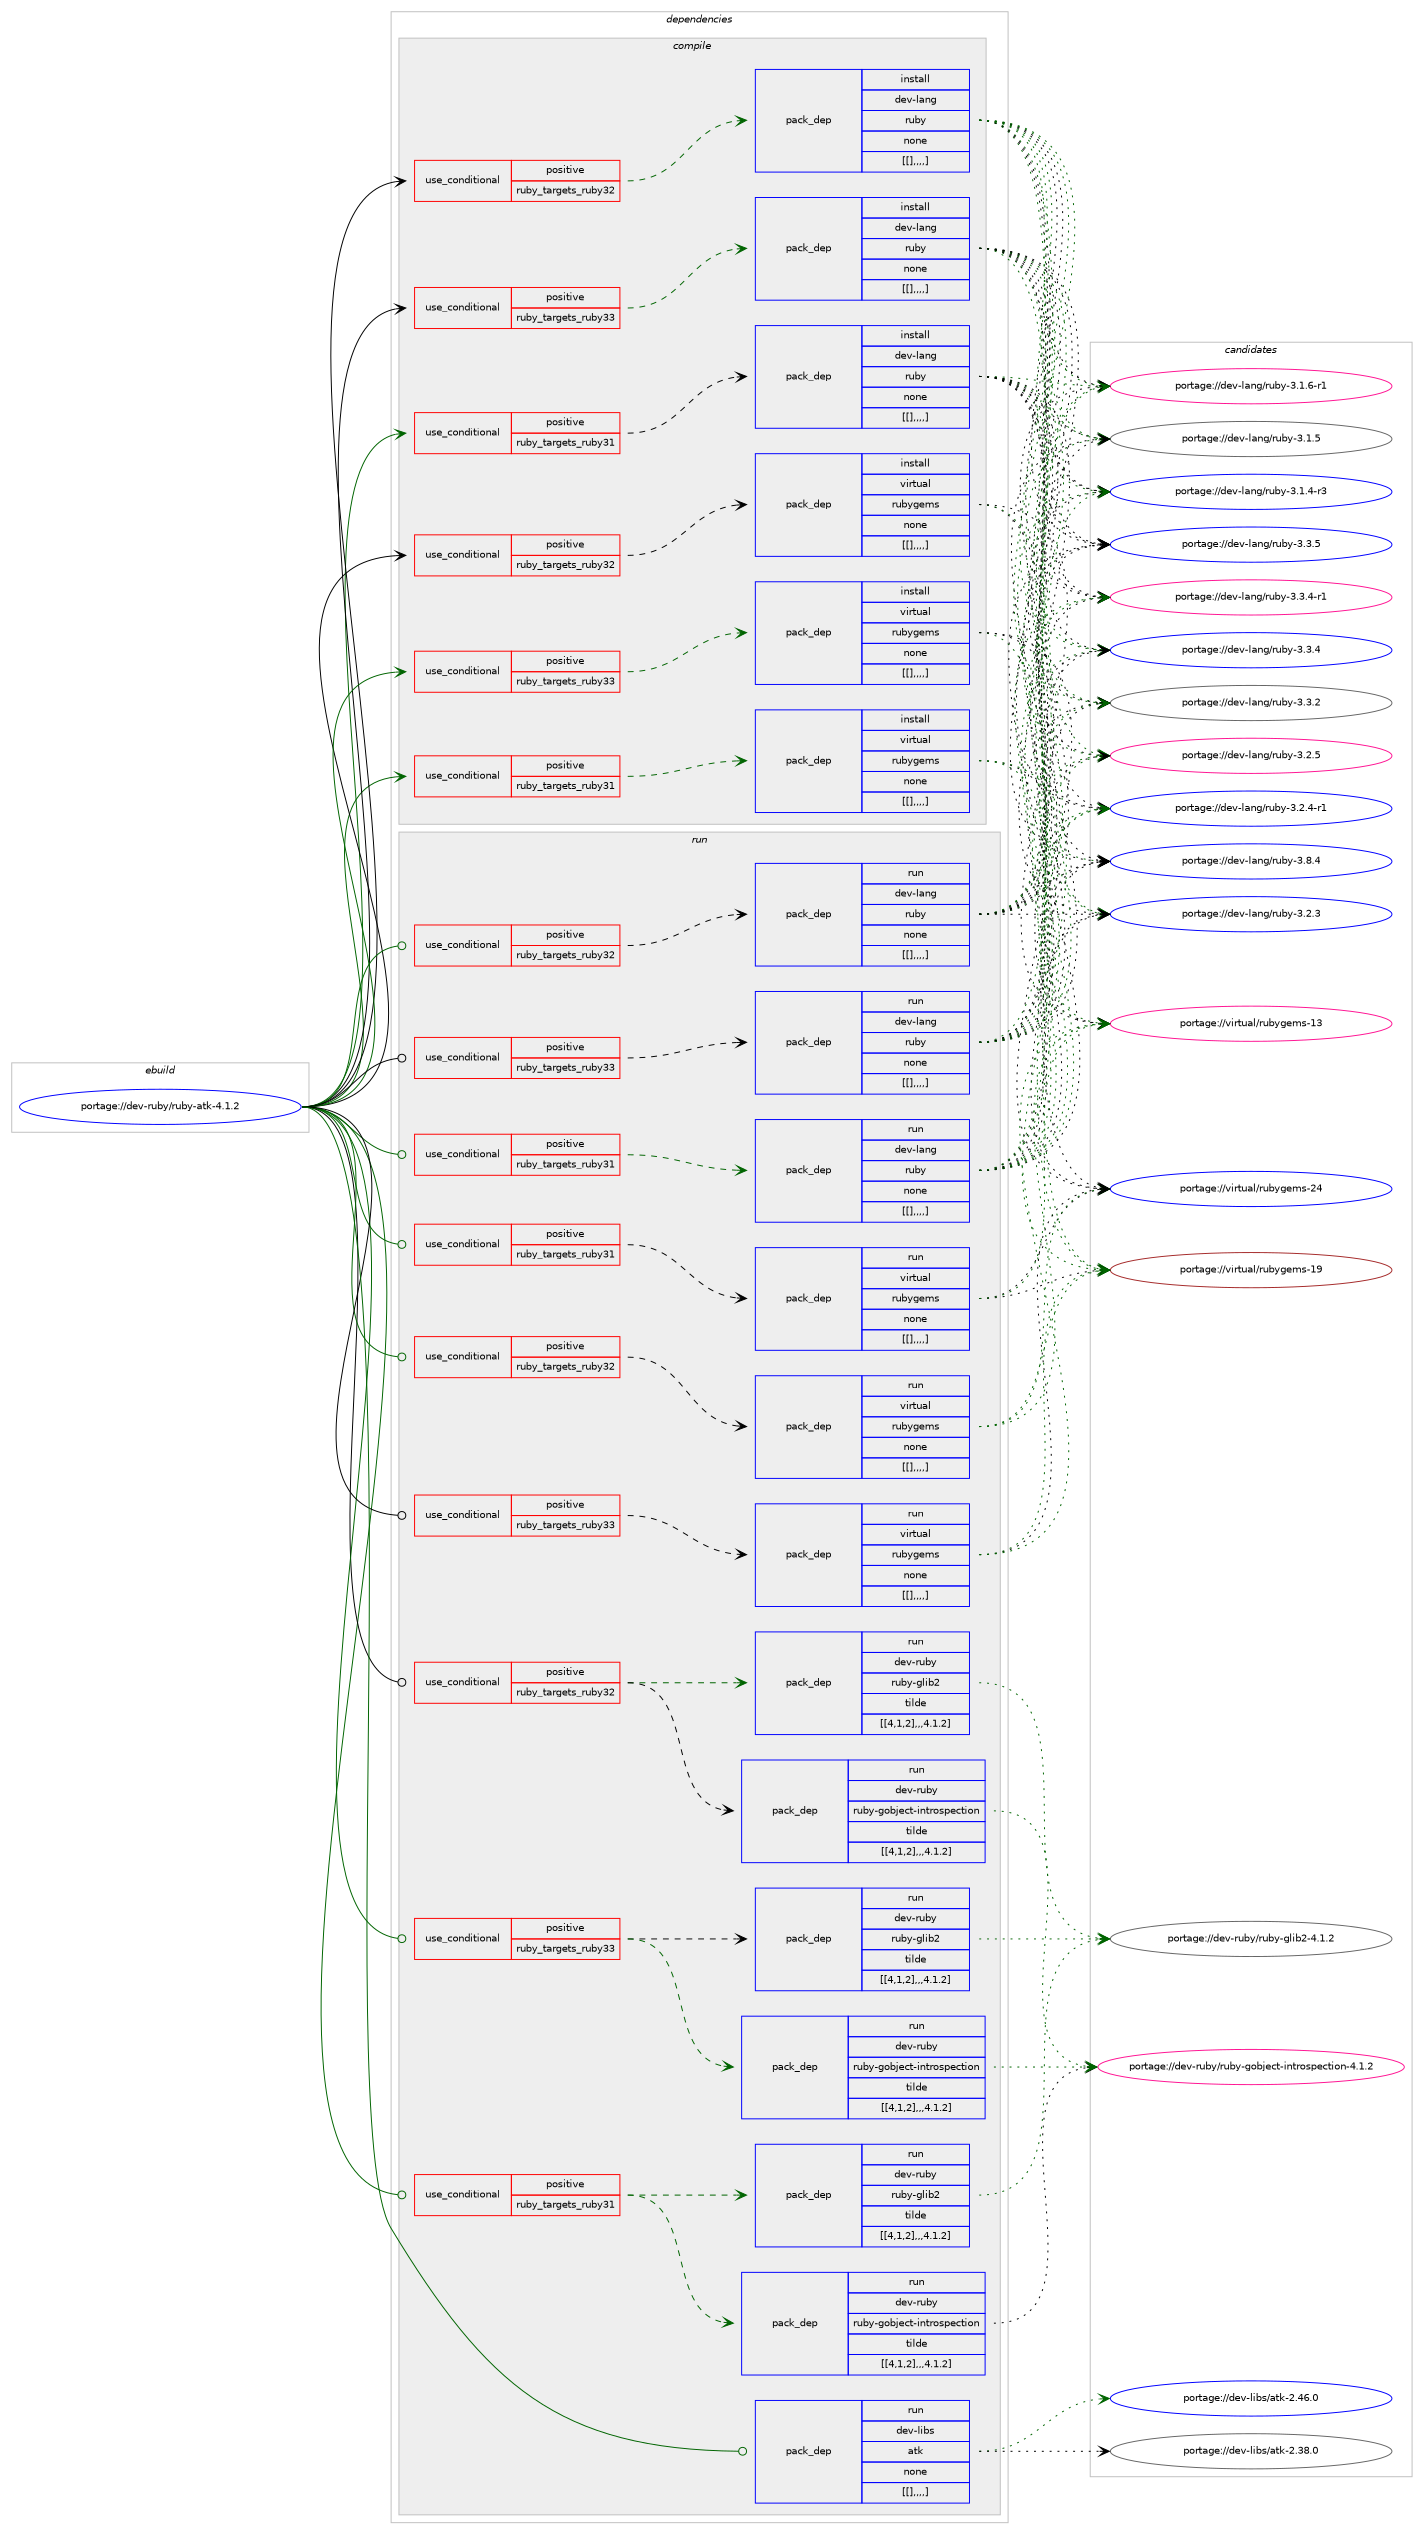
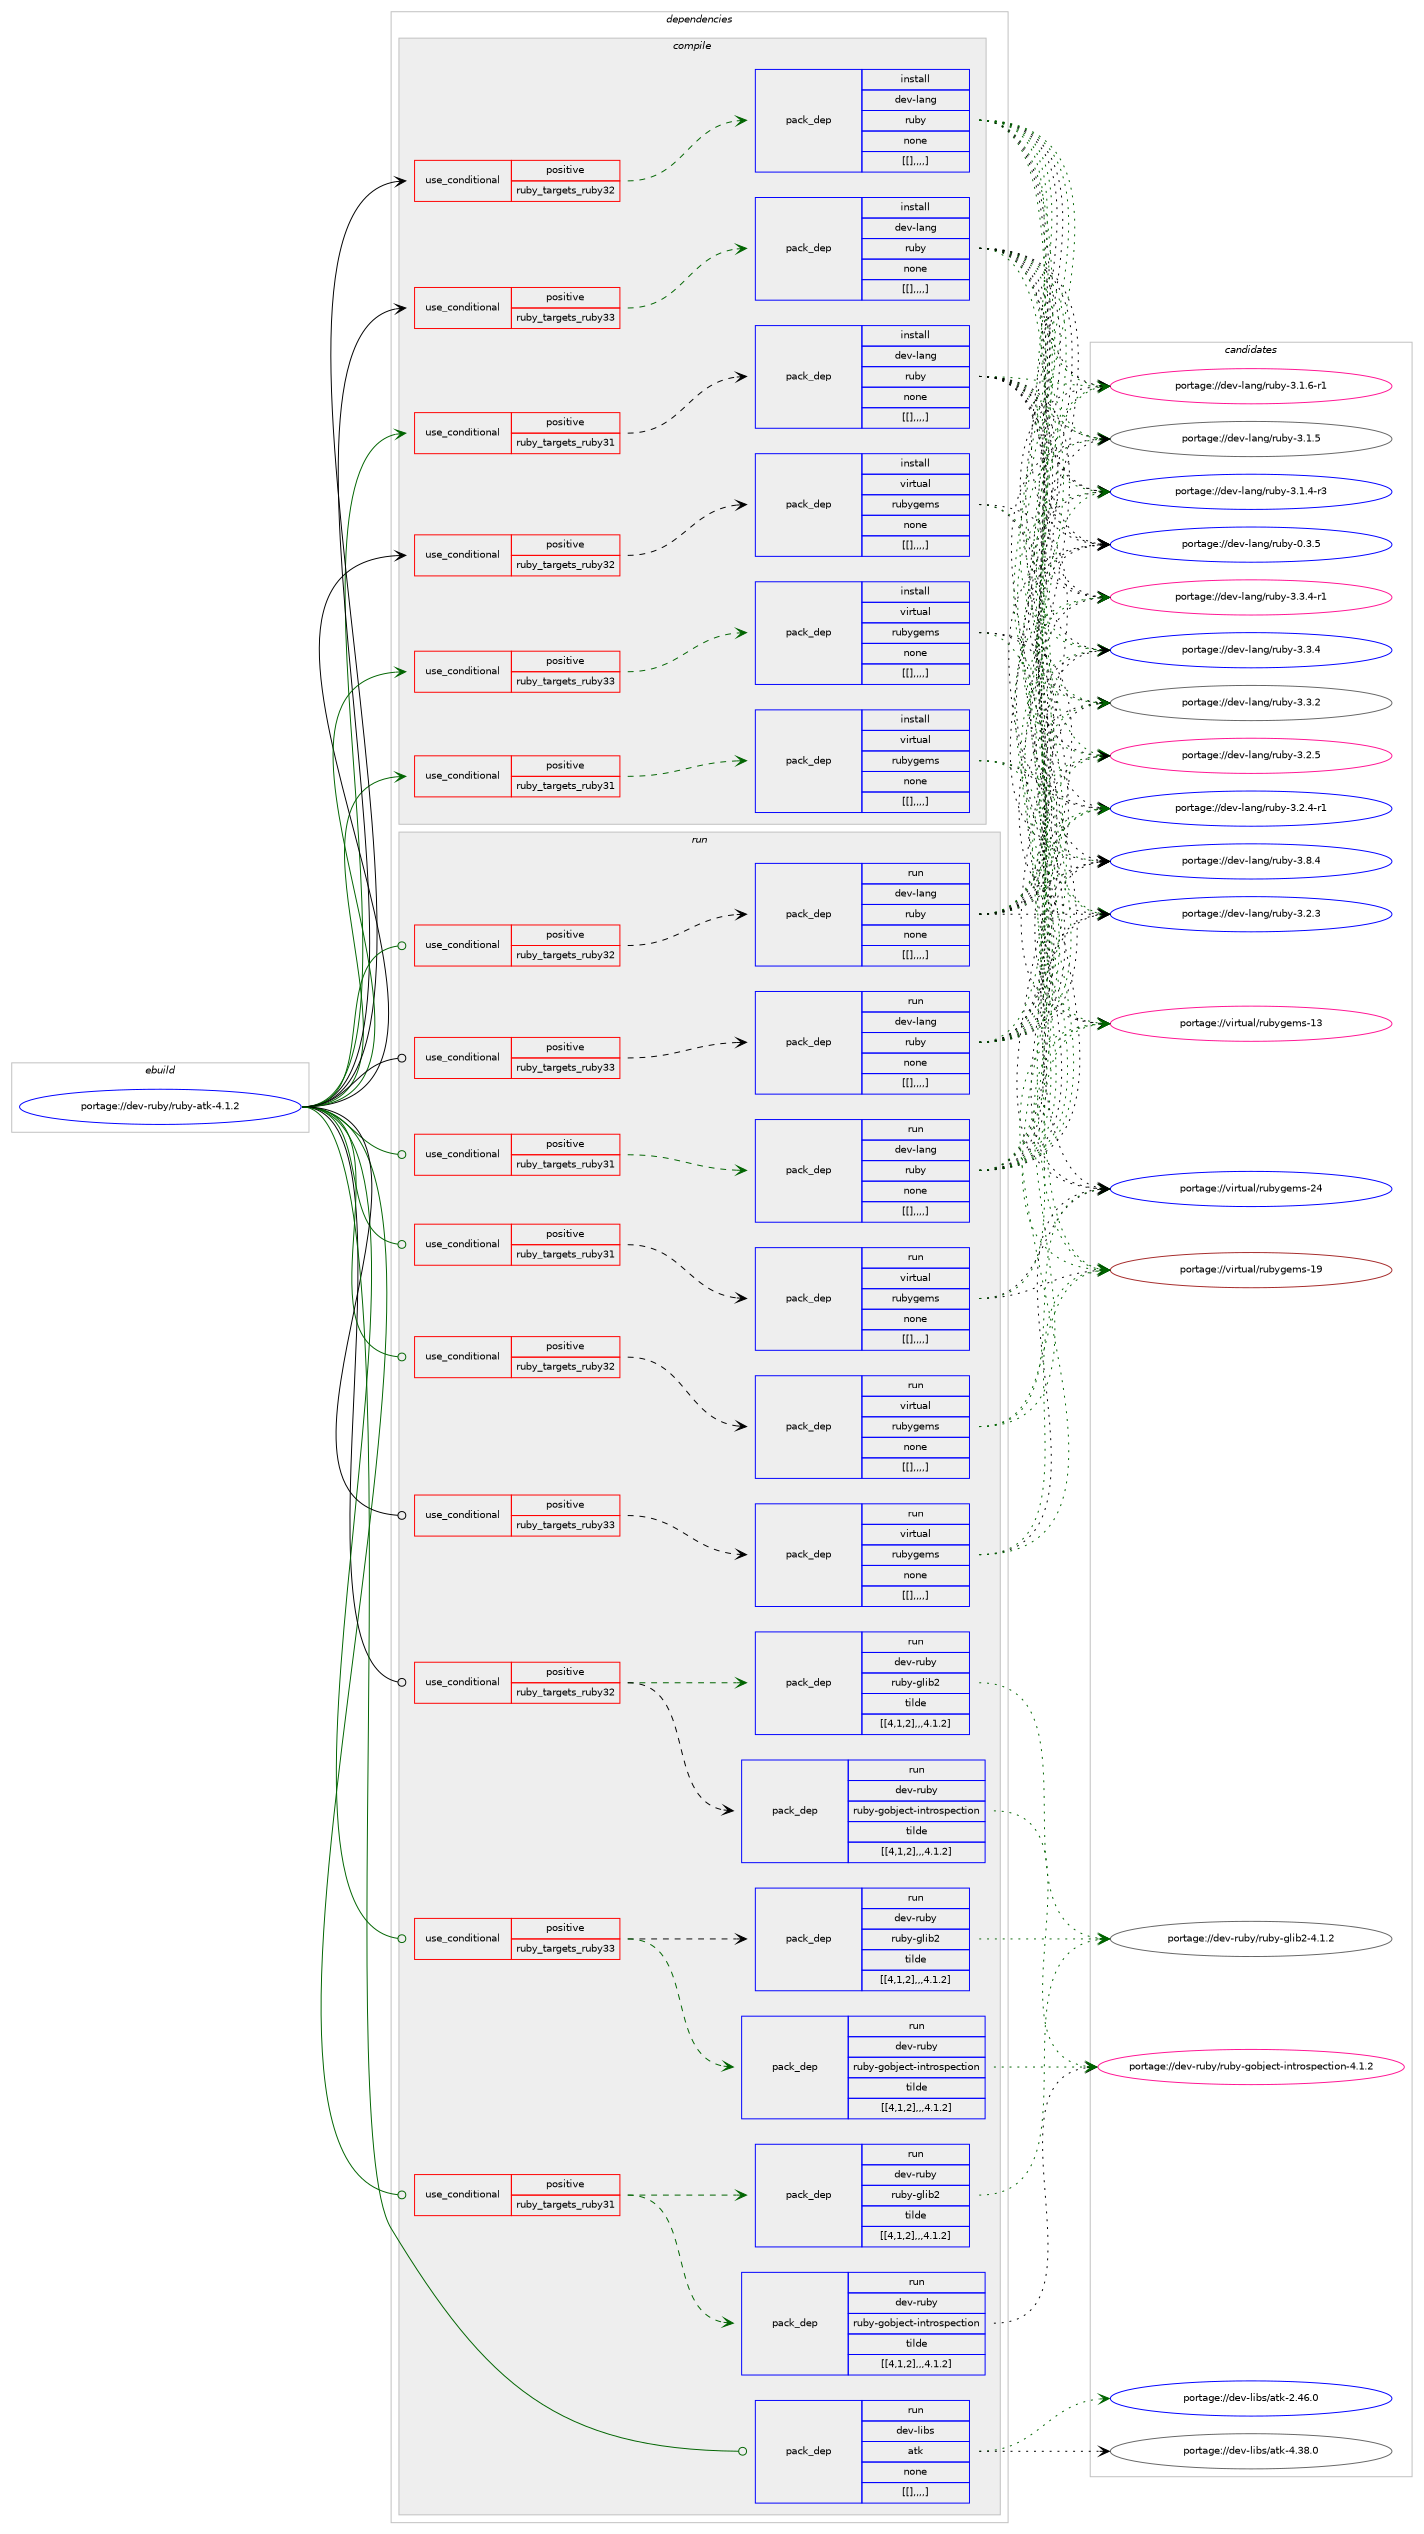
(1251, 545) -> (1251, 545)
(1251, 2451) -> (1251, 2451)
